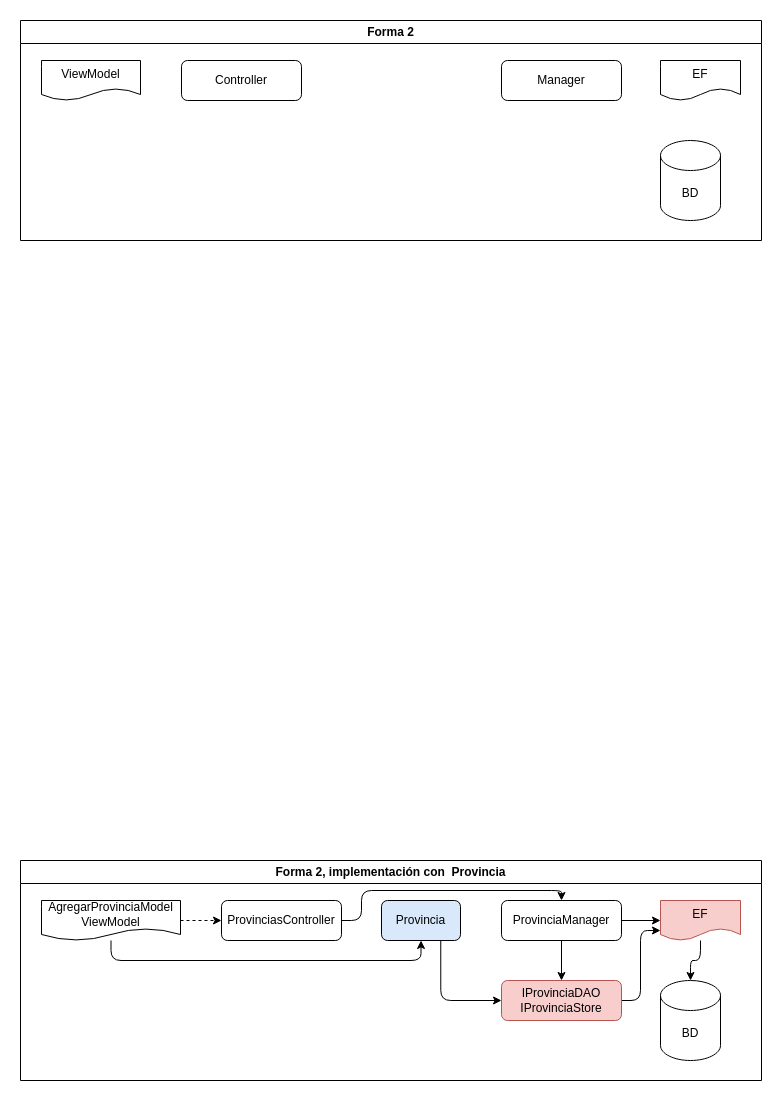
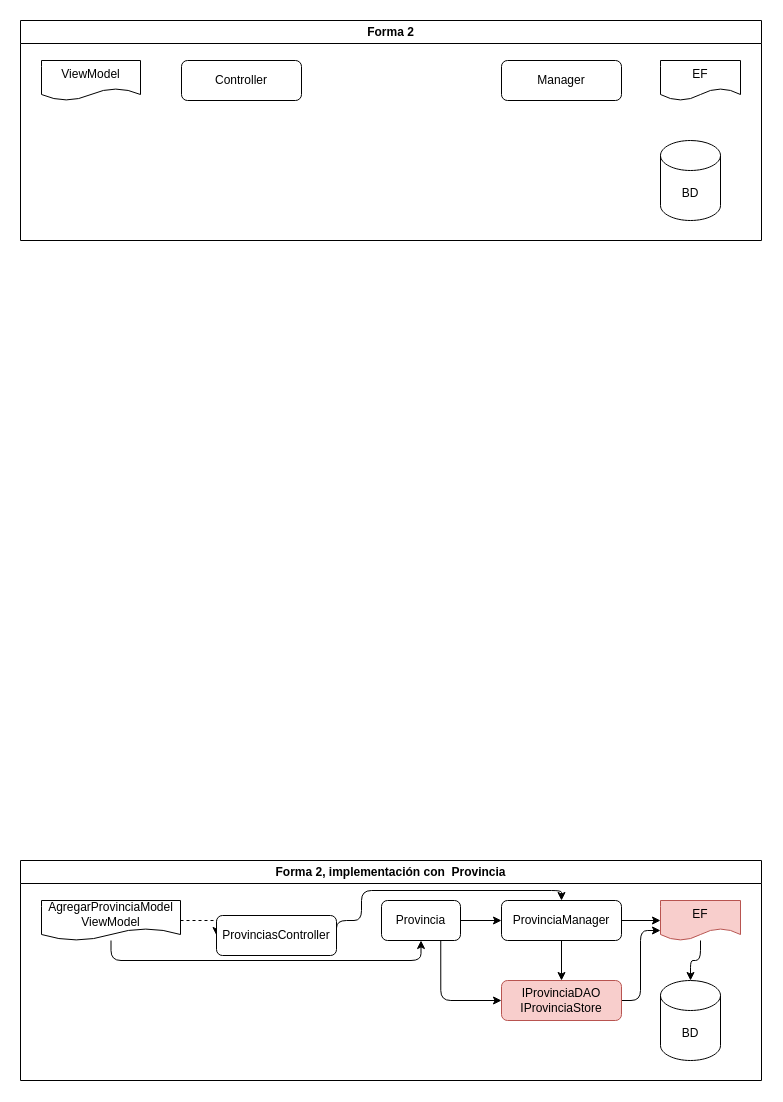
(282, 921) -> (277, 936)
(421, 921) -> (421, 921)
none -> (478, 921)
